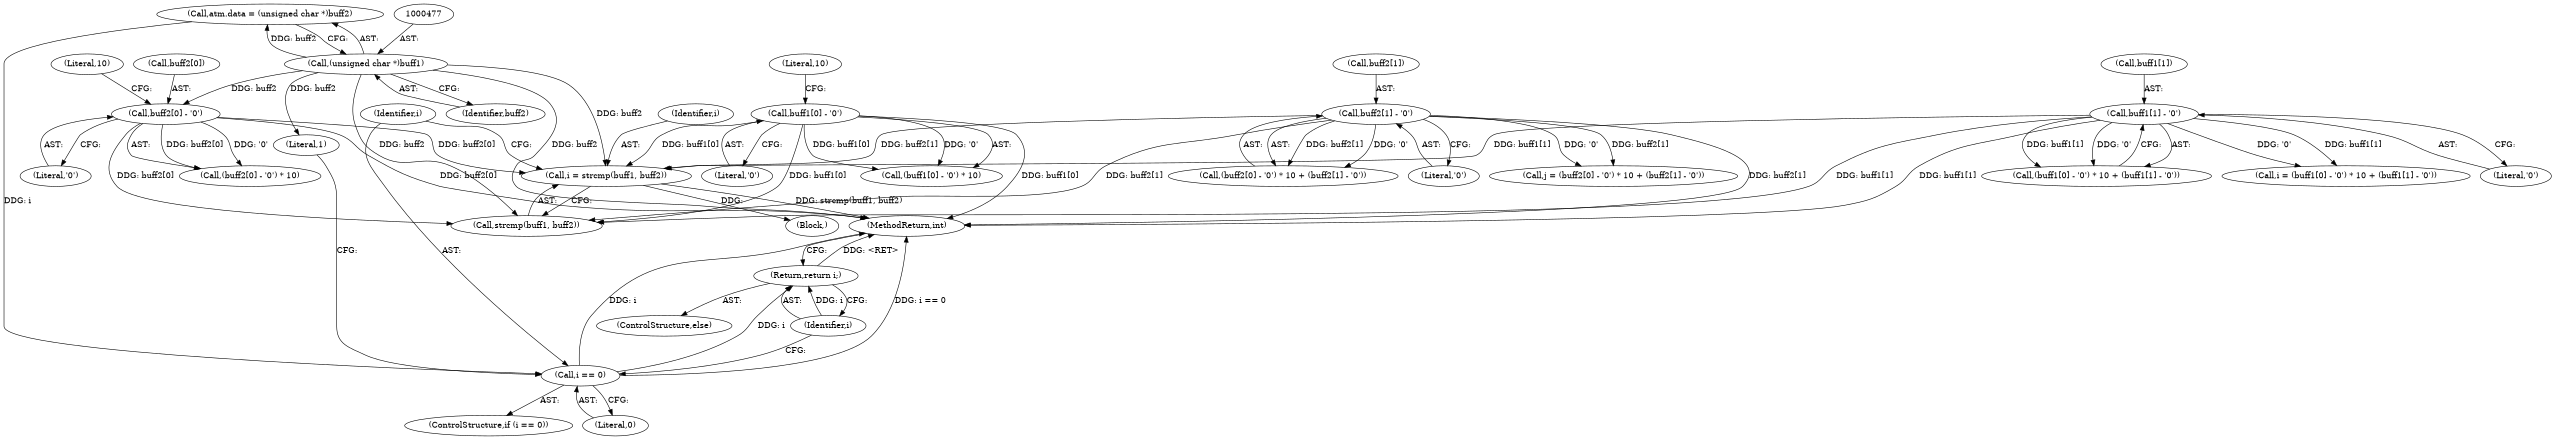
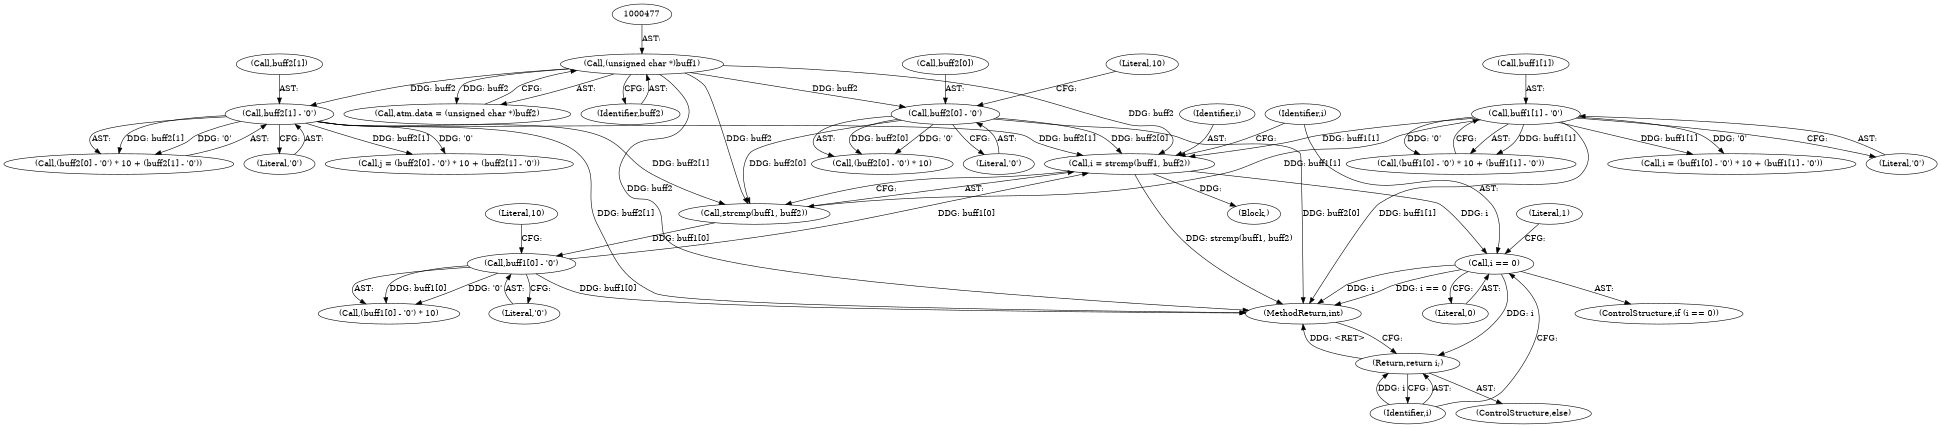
(287, 93) -> (441, 81)
(737, 203) -> (639, 239)
(40, 339) -> (1347, 189)
